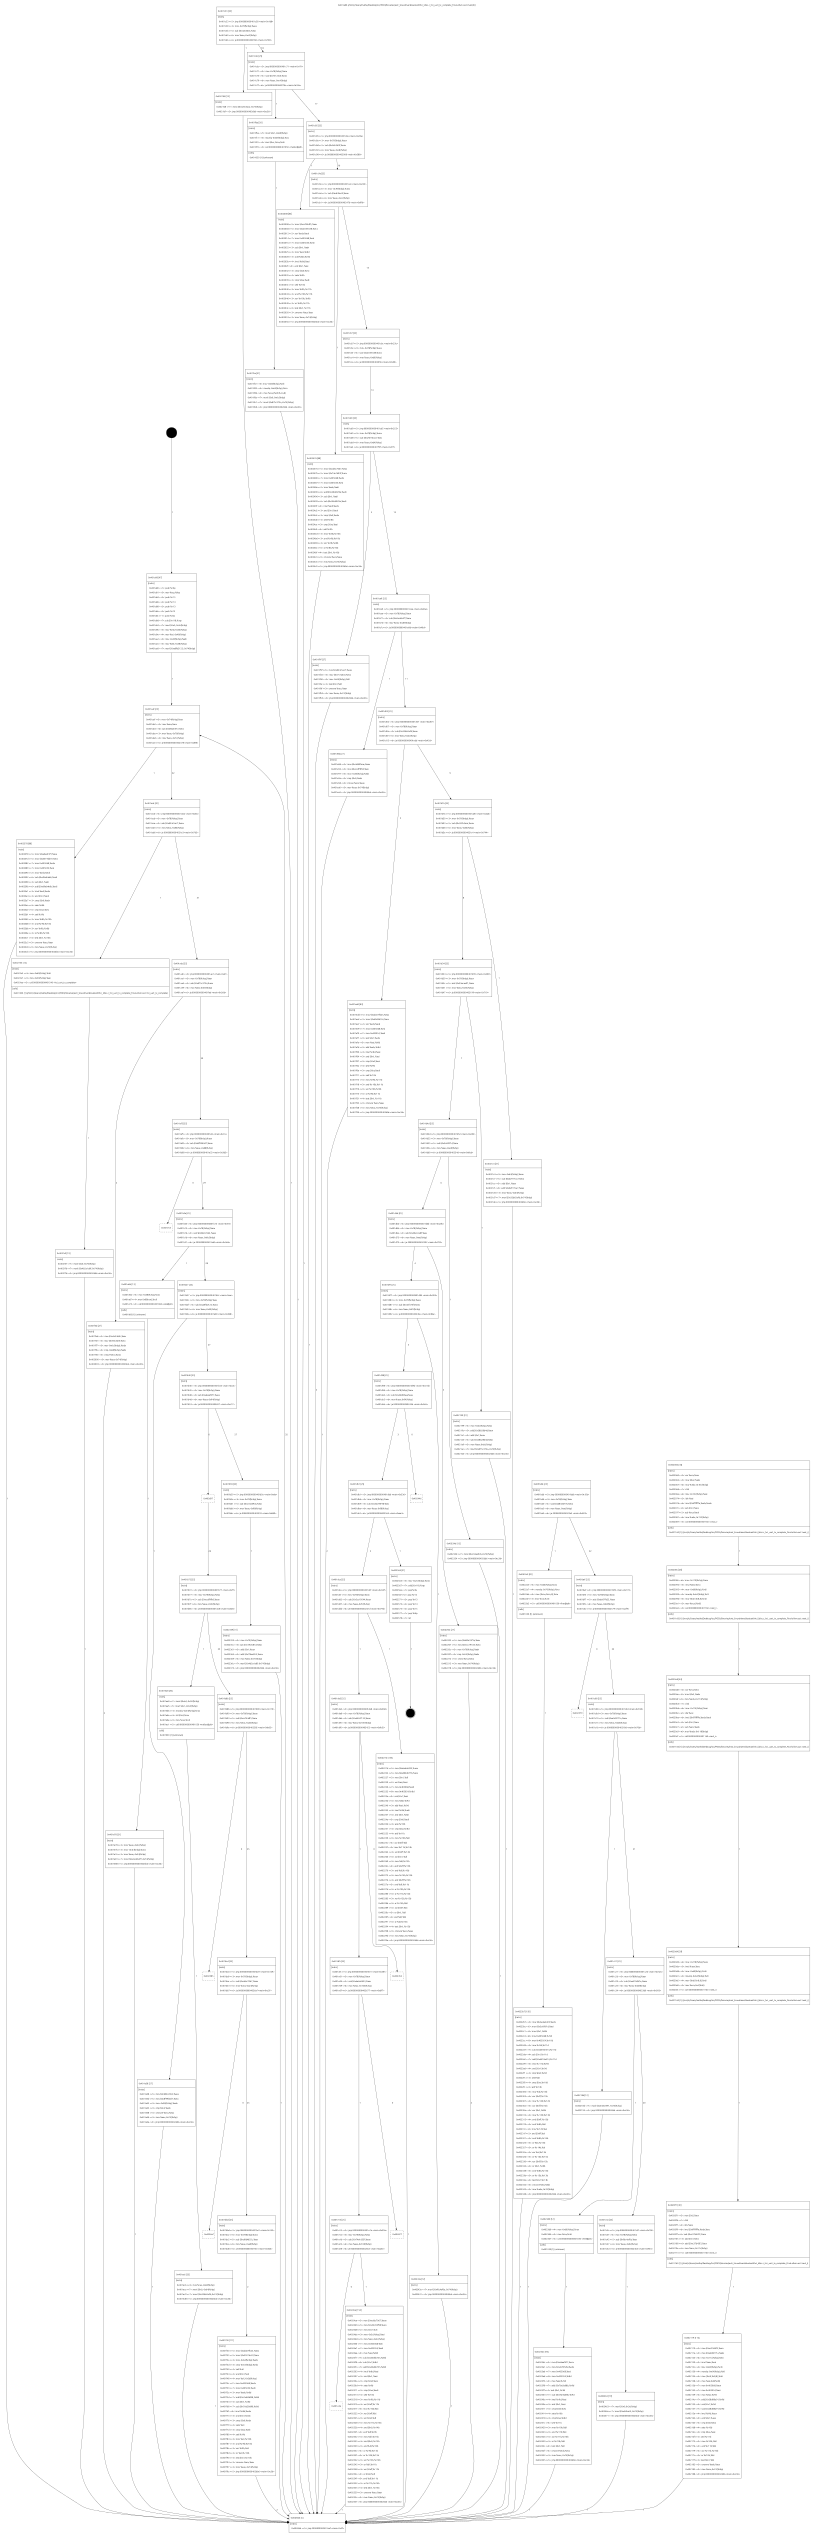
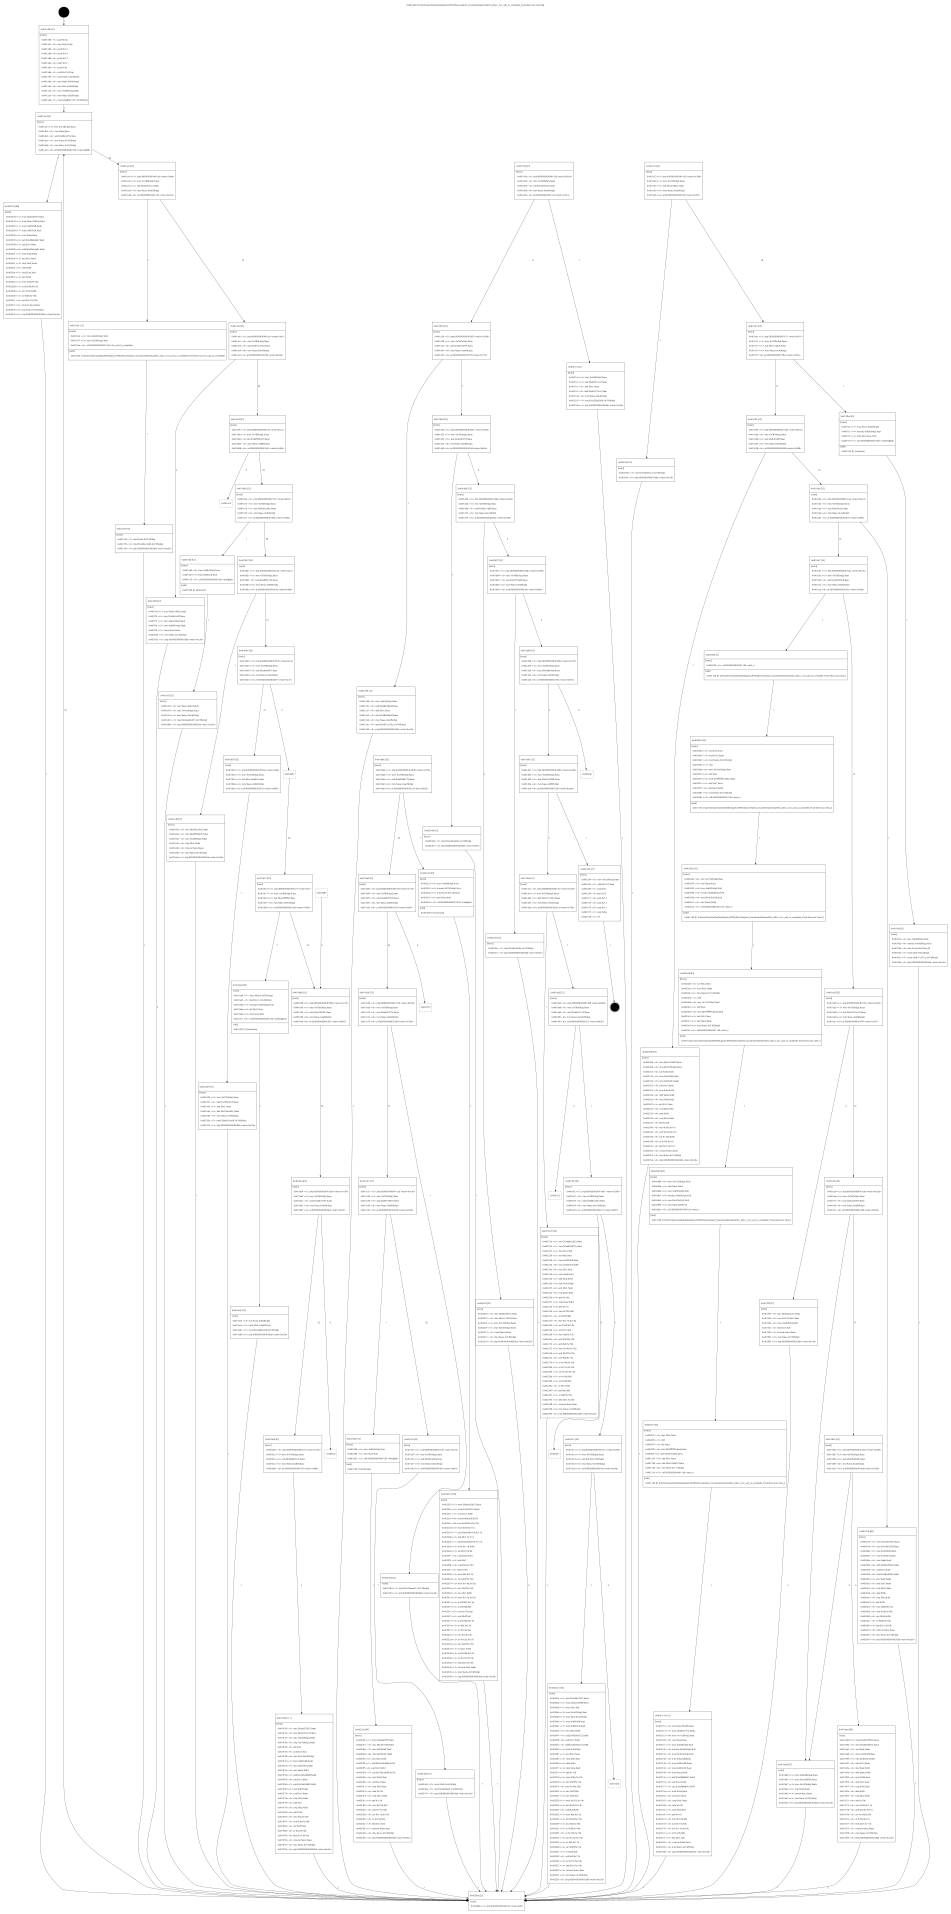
none -> (776, 665)
(434, 771) -> (831, 1616)
(226, 1851) -> (321, 942)
